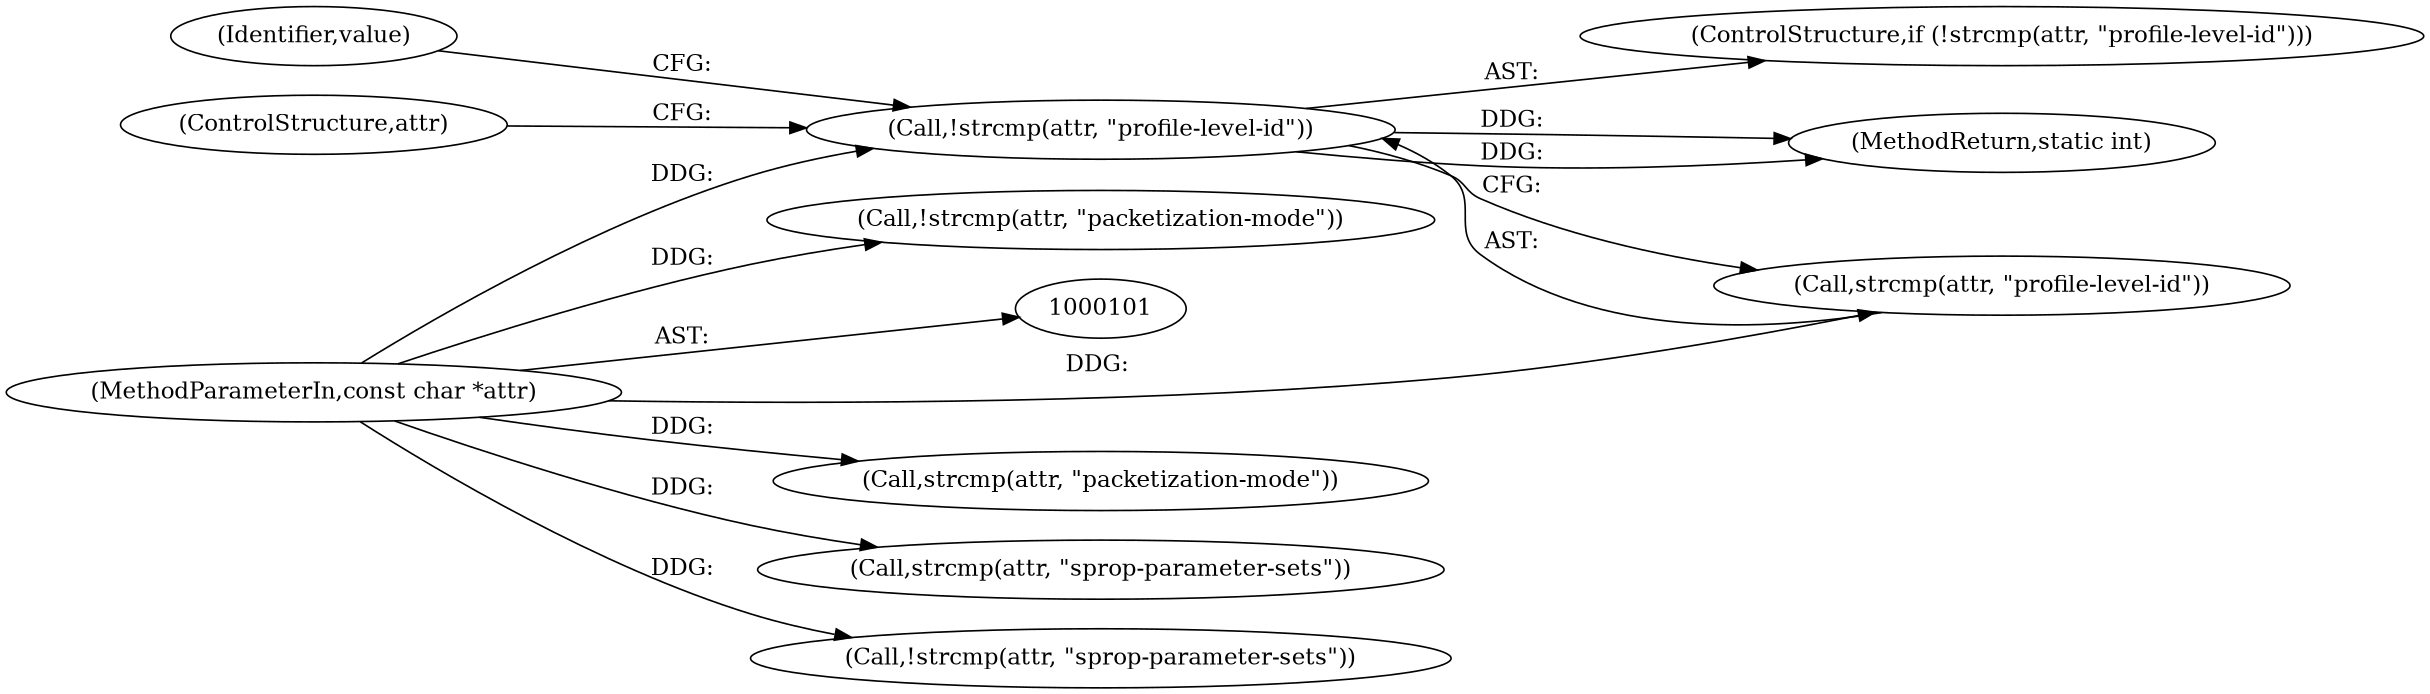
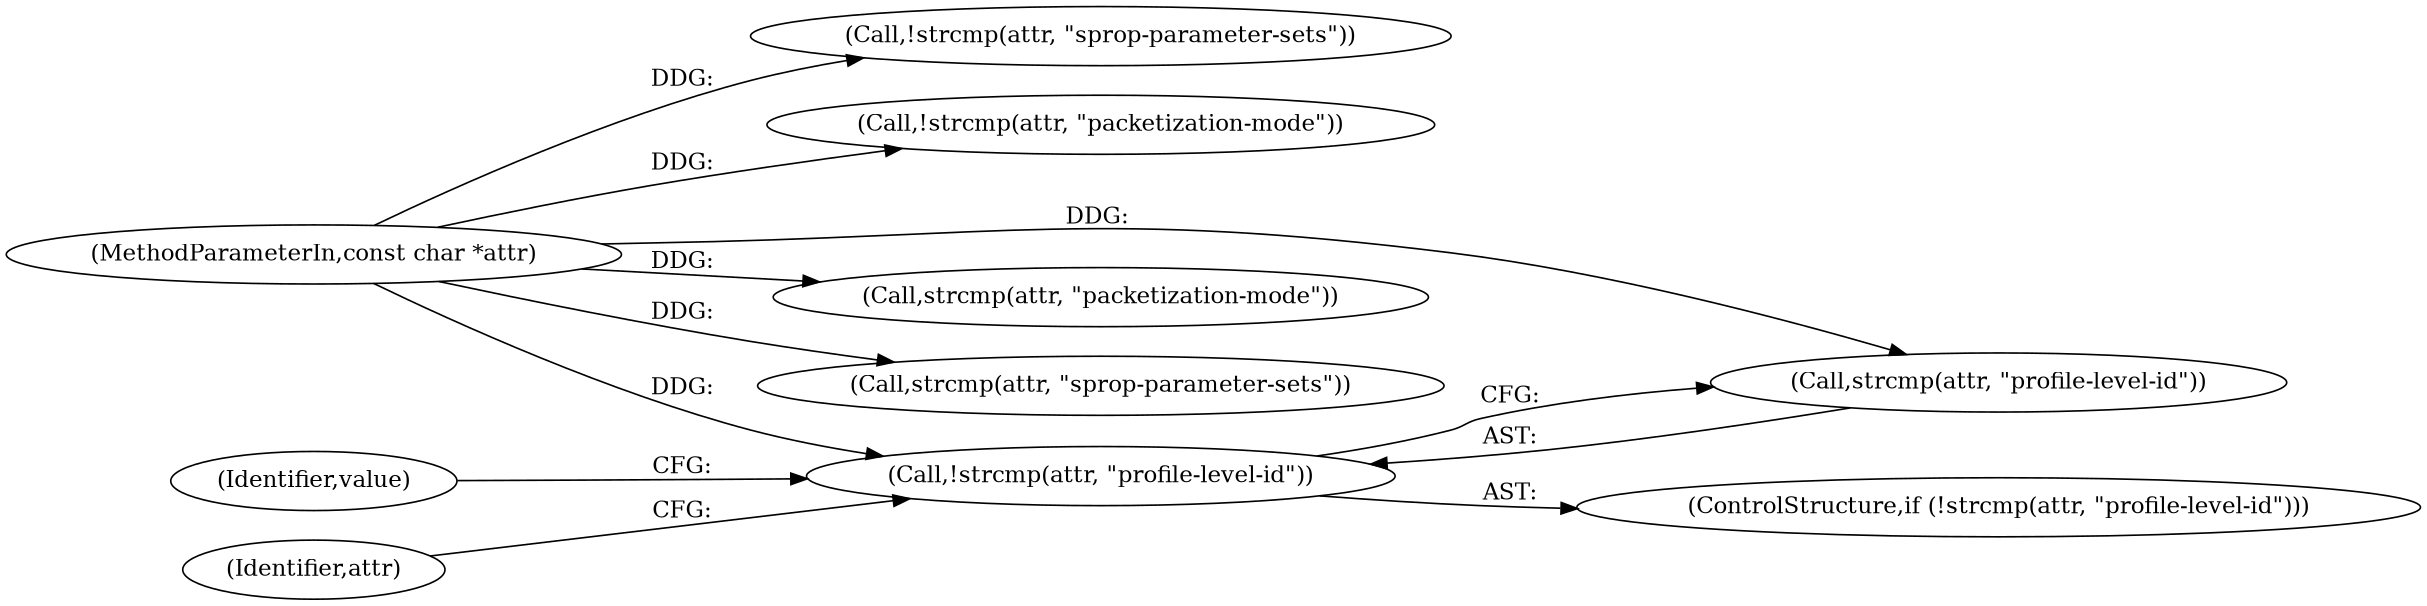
(314, 125) -> (314, 570)
(2002, 143) -> none
(1101, 309) -> none
